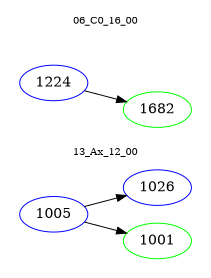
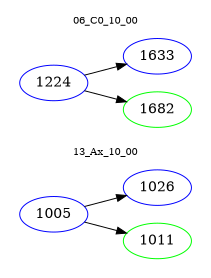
(106, 21) -> (106, 21)
none -> (157, 56)
(106, 153) -> (106, 153)
(157, 241) -> (157, 241)
